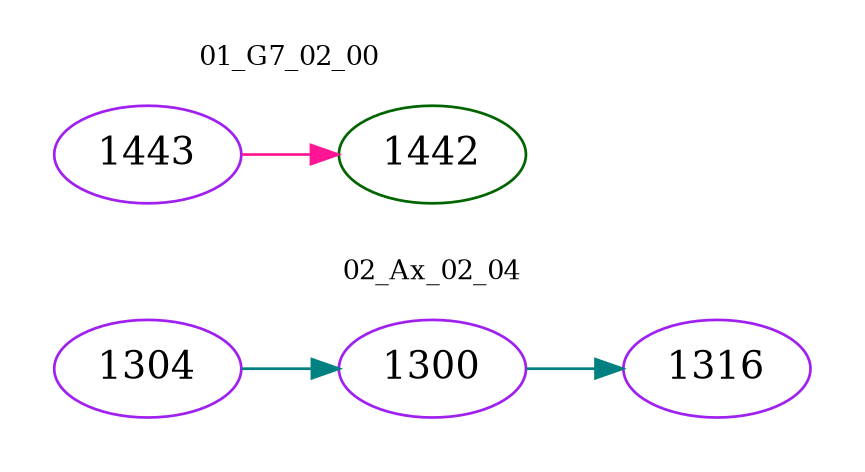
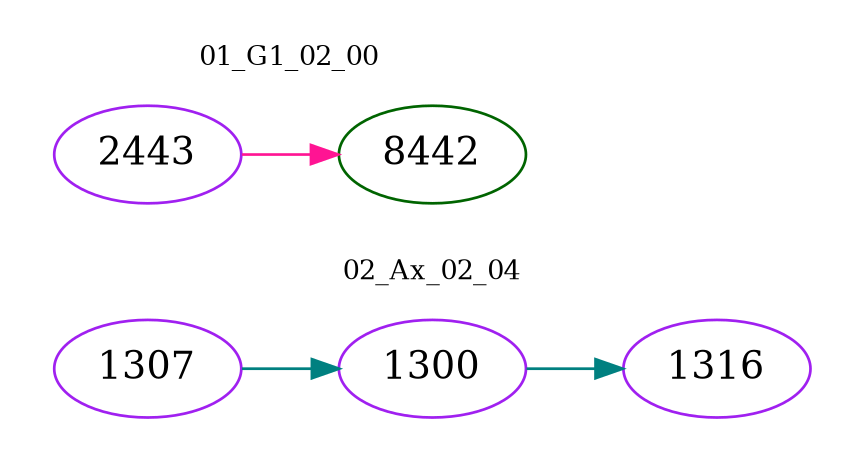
(290, 58) -> (290, 58)
(148, 155) -> (148, 155)
(432, 155) -> (432, 155)
(148, 369) -> (148, 369)
